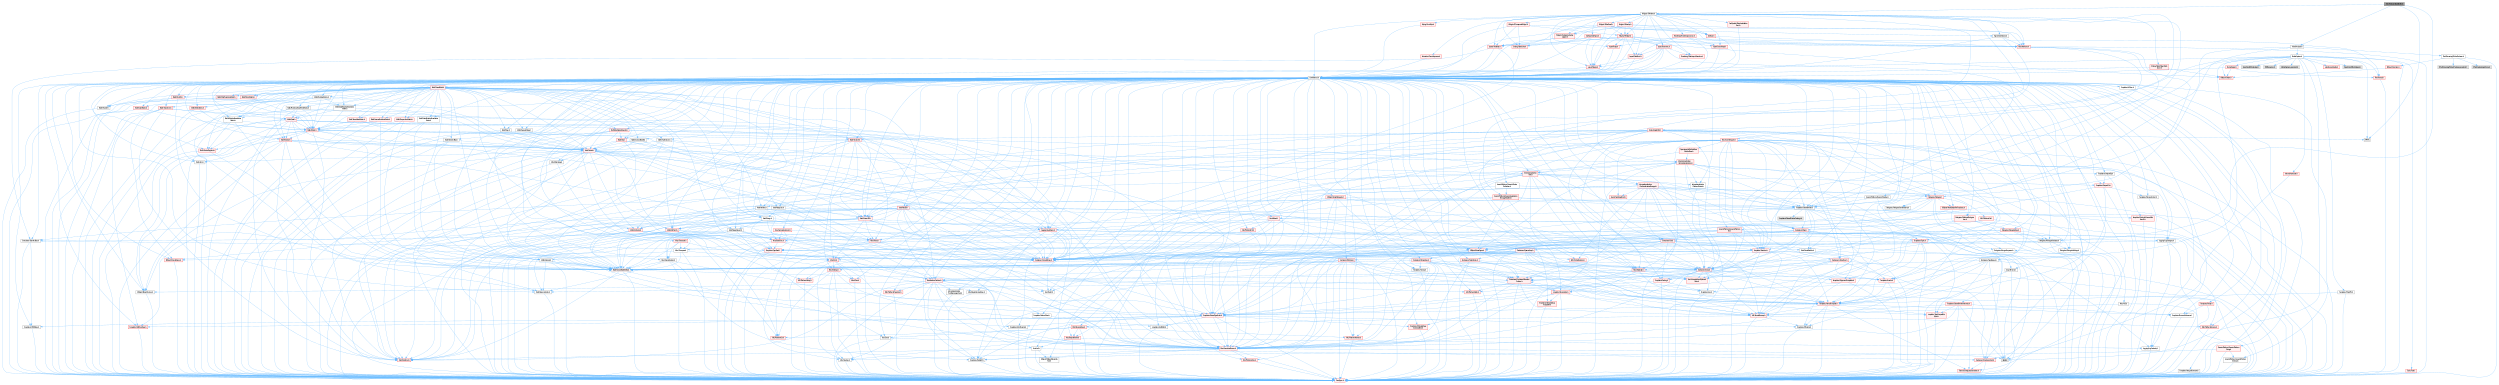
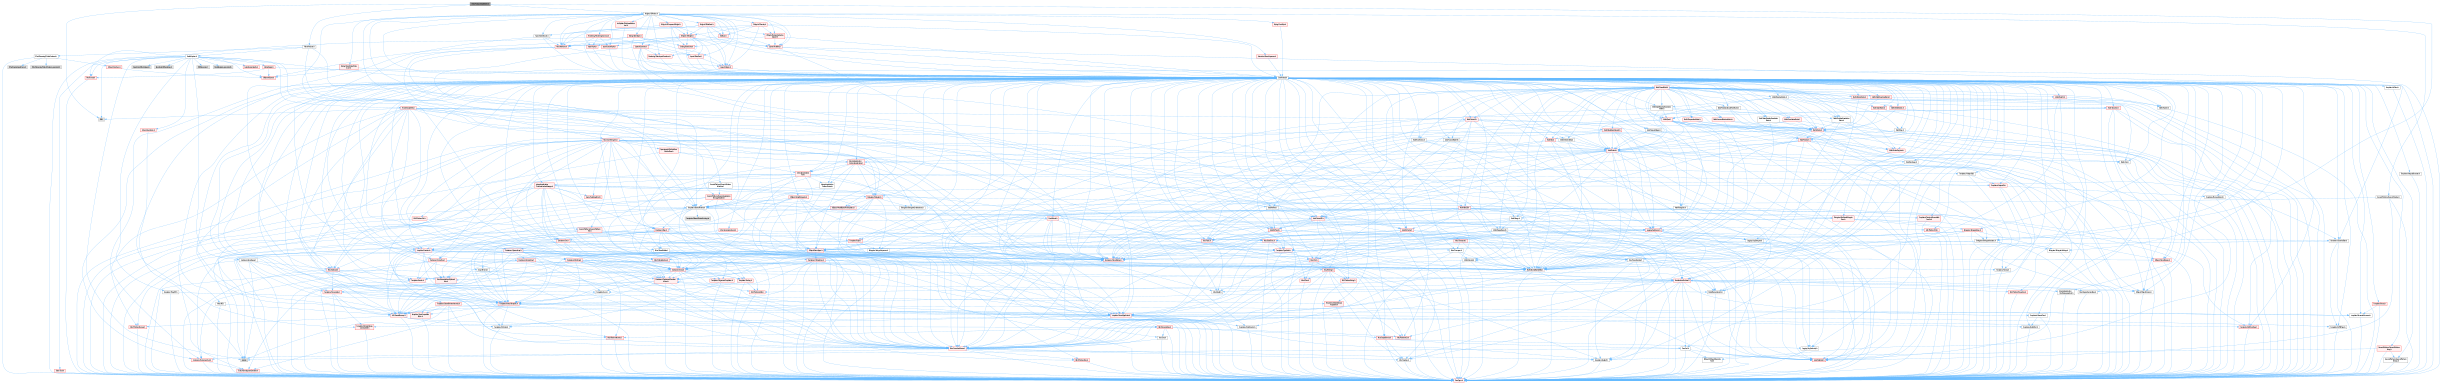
(648, 136) -> (1644, 125)
(1113, 240) -> (795, 226)
(801, 287) -> (1669, 338)
